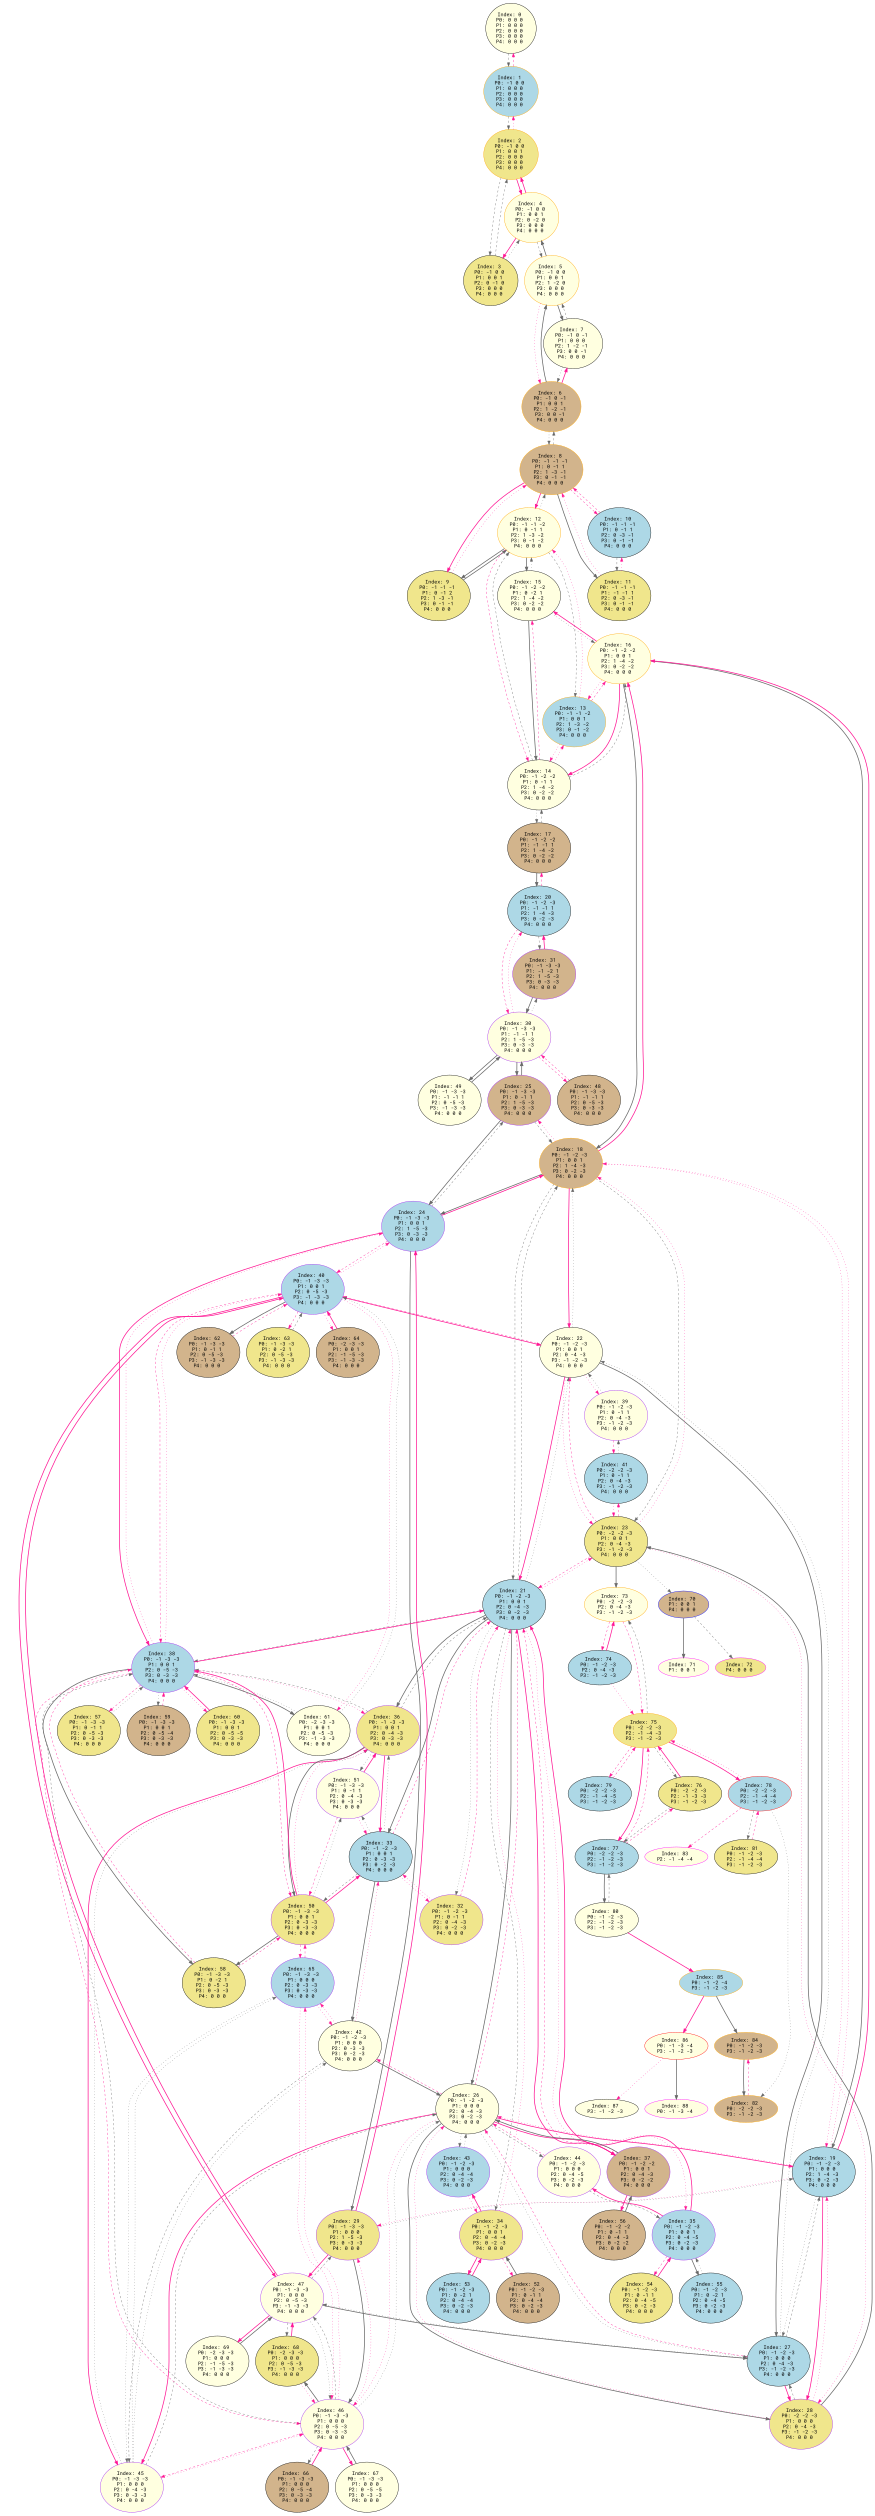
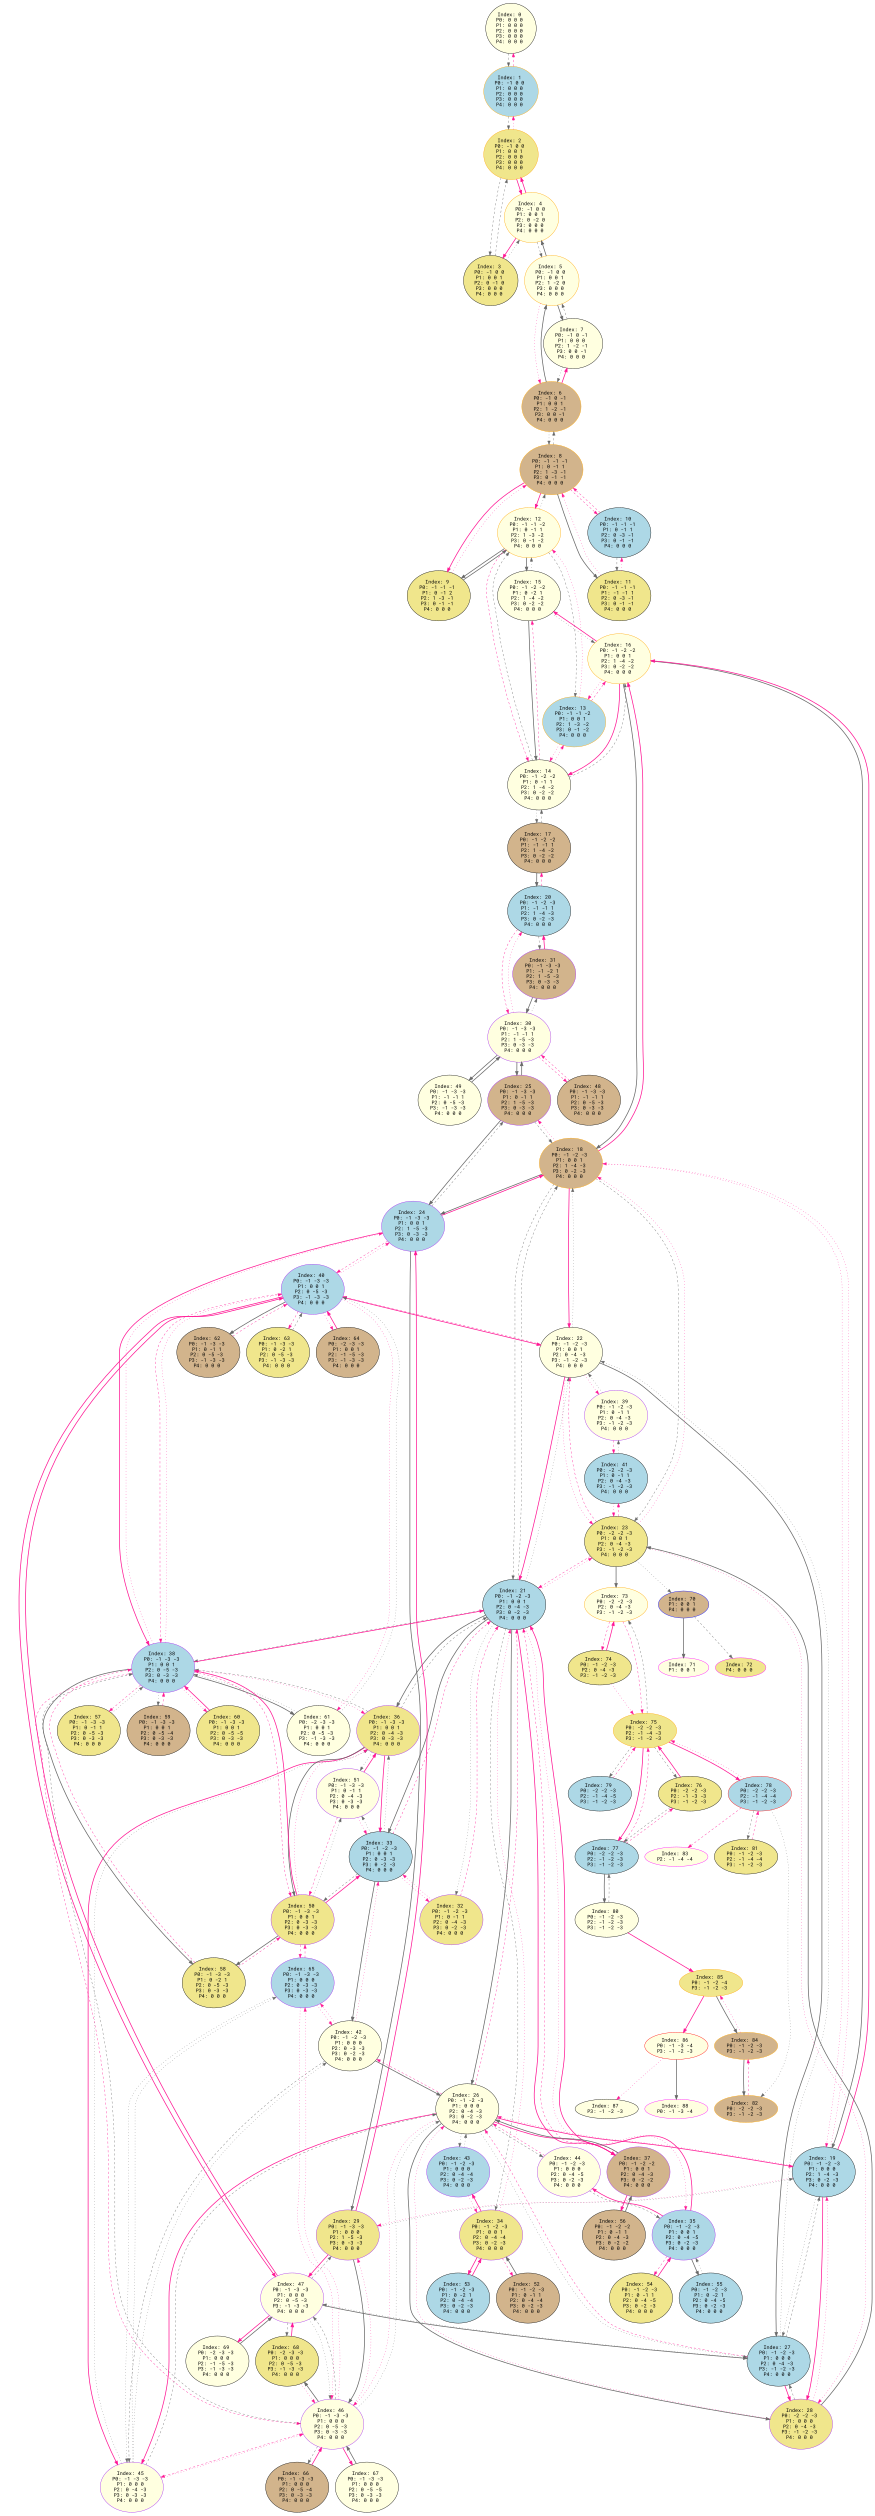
(600, 1668) -> (600, 1668)
(621, 1760) -> (621, 1760)
(711, 1983) -> (711, 1983)
none -> (732, 2016)
